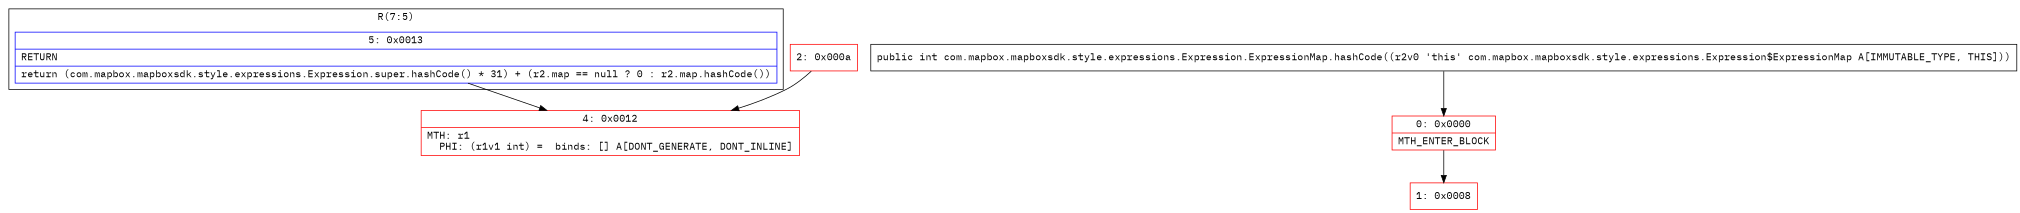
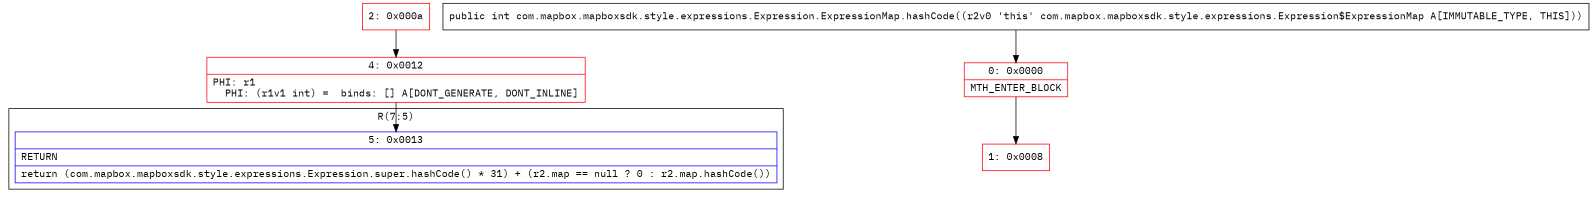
(504, 96) -> (396, 113)
(452, 136) -> (238, 82)
